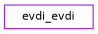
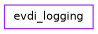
(49, 17) -> (49, 17)
